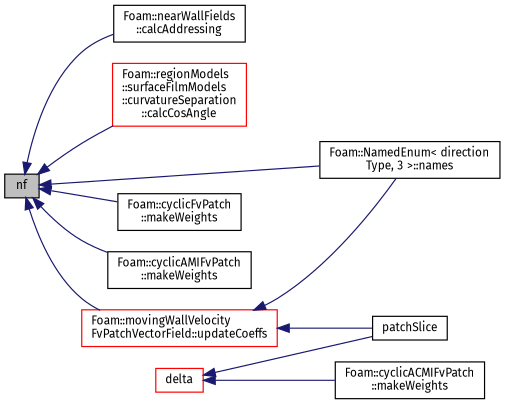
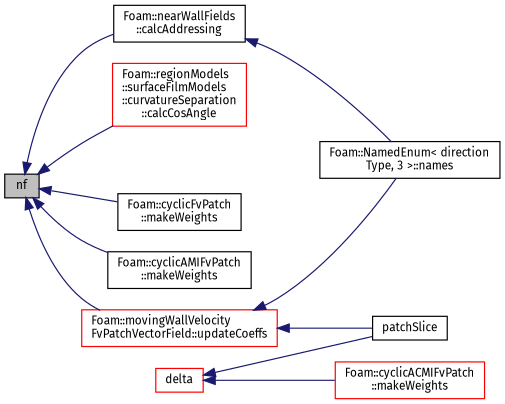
(185, 175) -> (329, 86)
(410, 380) -> (410, 380)
